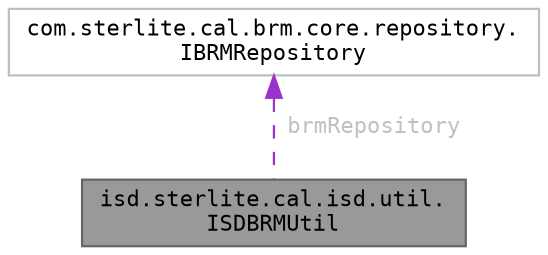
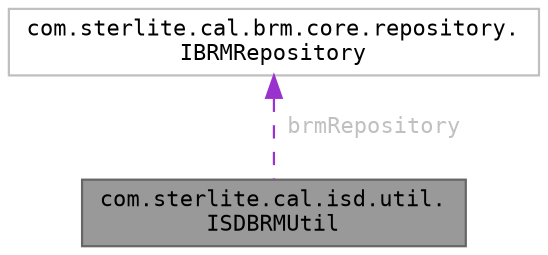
(274, 213) -> (274, 213)
